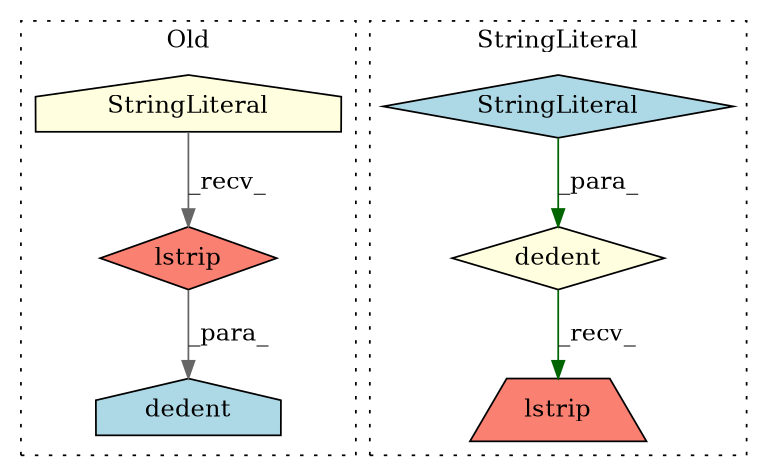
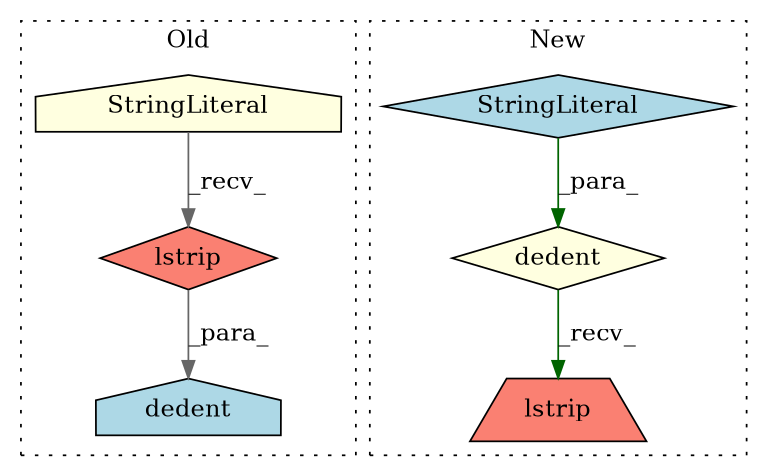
(558, 41) -> (558, 41)
